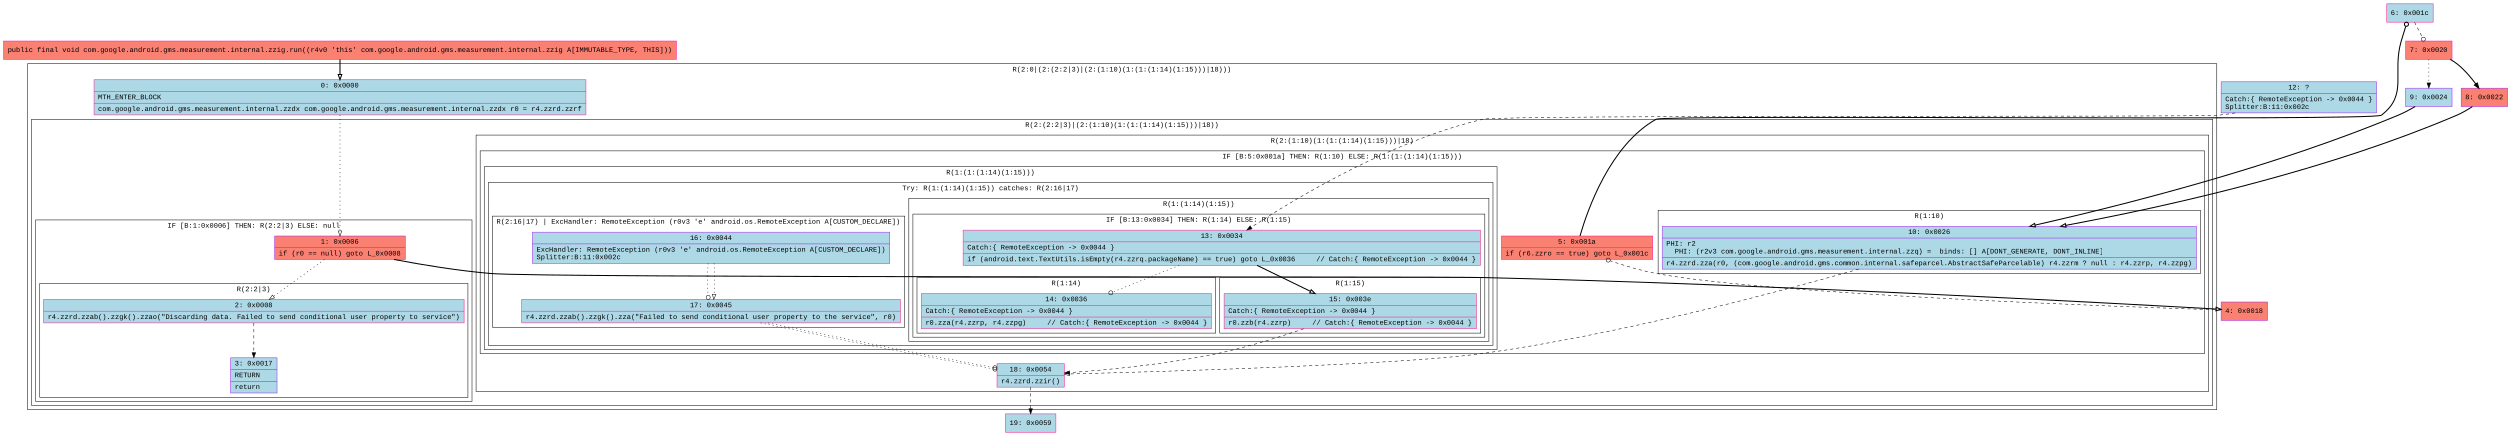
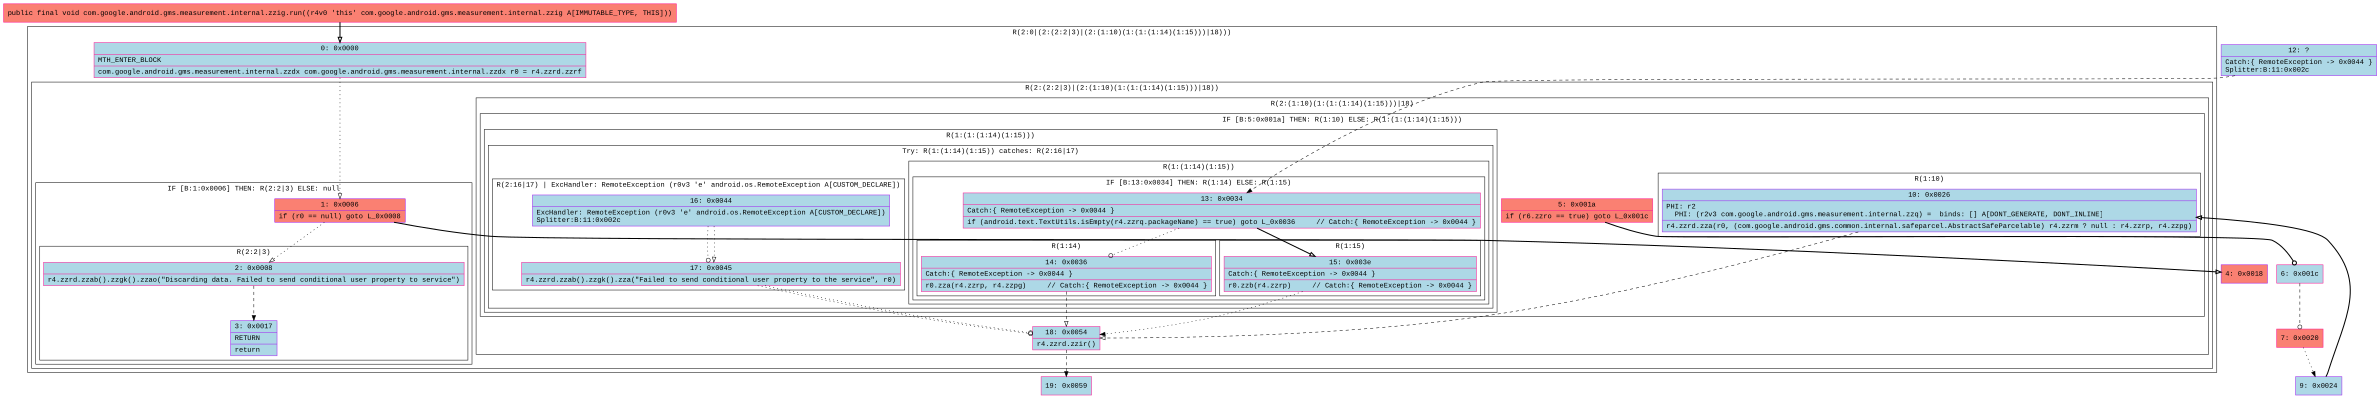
(2484, 97) -> none
(1914, 297) -> none
none -> (1066, 306)
(1188, 359) -> (1200, 320)
